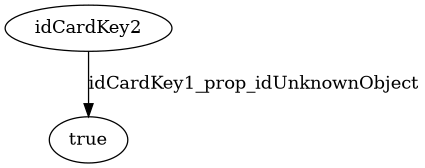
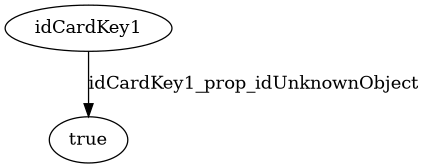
(89, 28) -> (89, 28)
